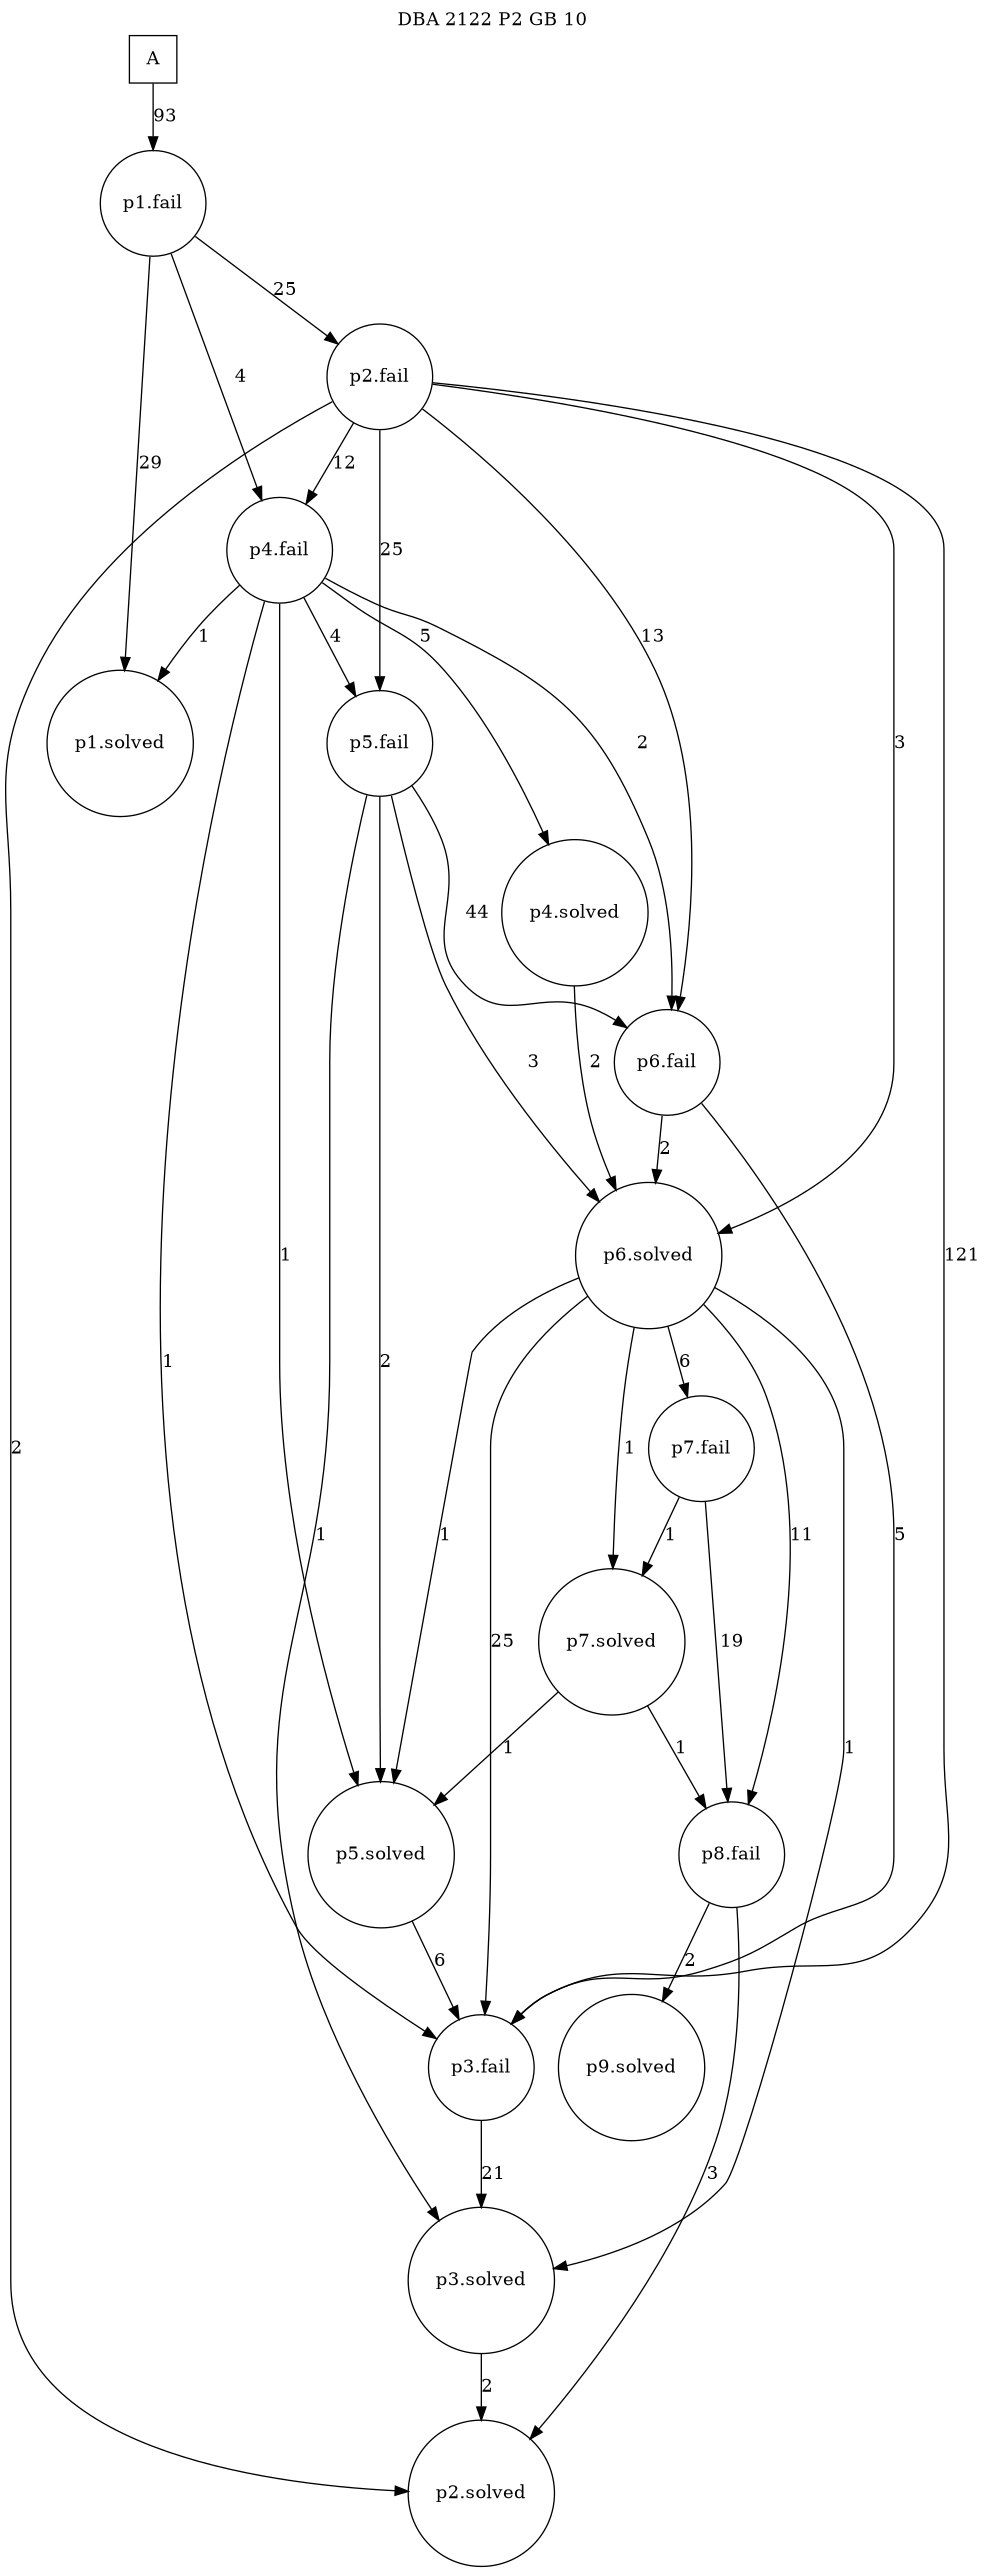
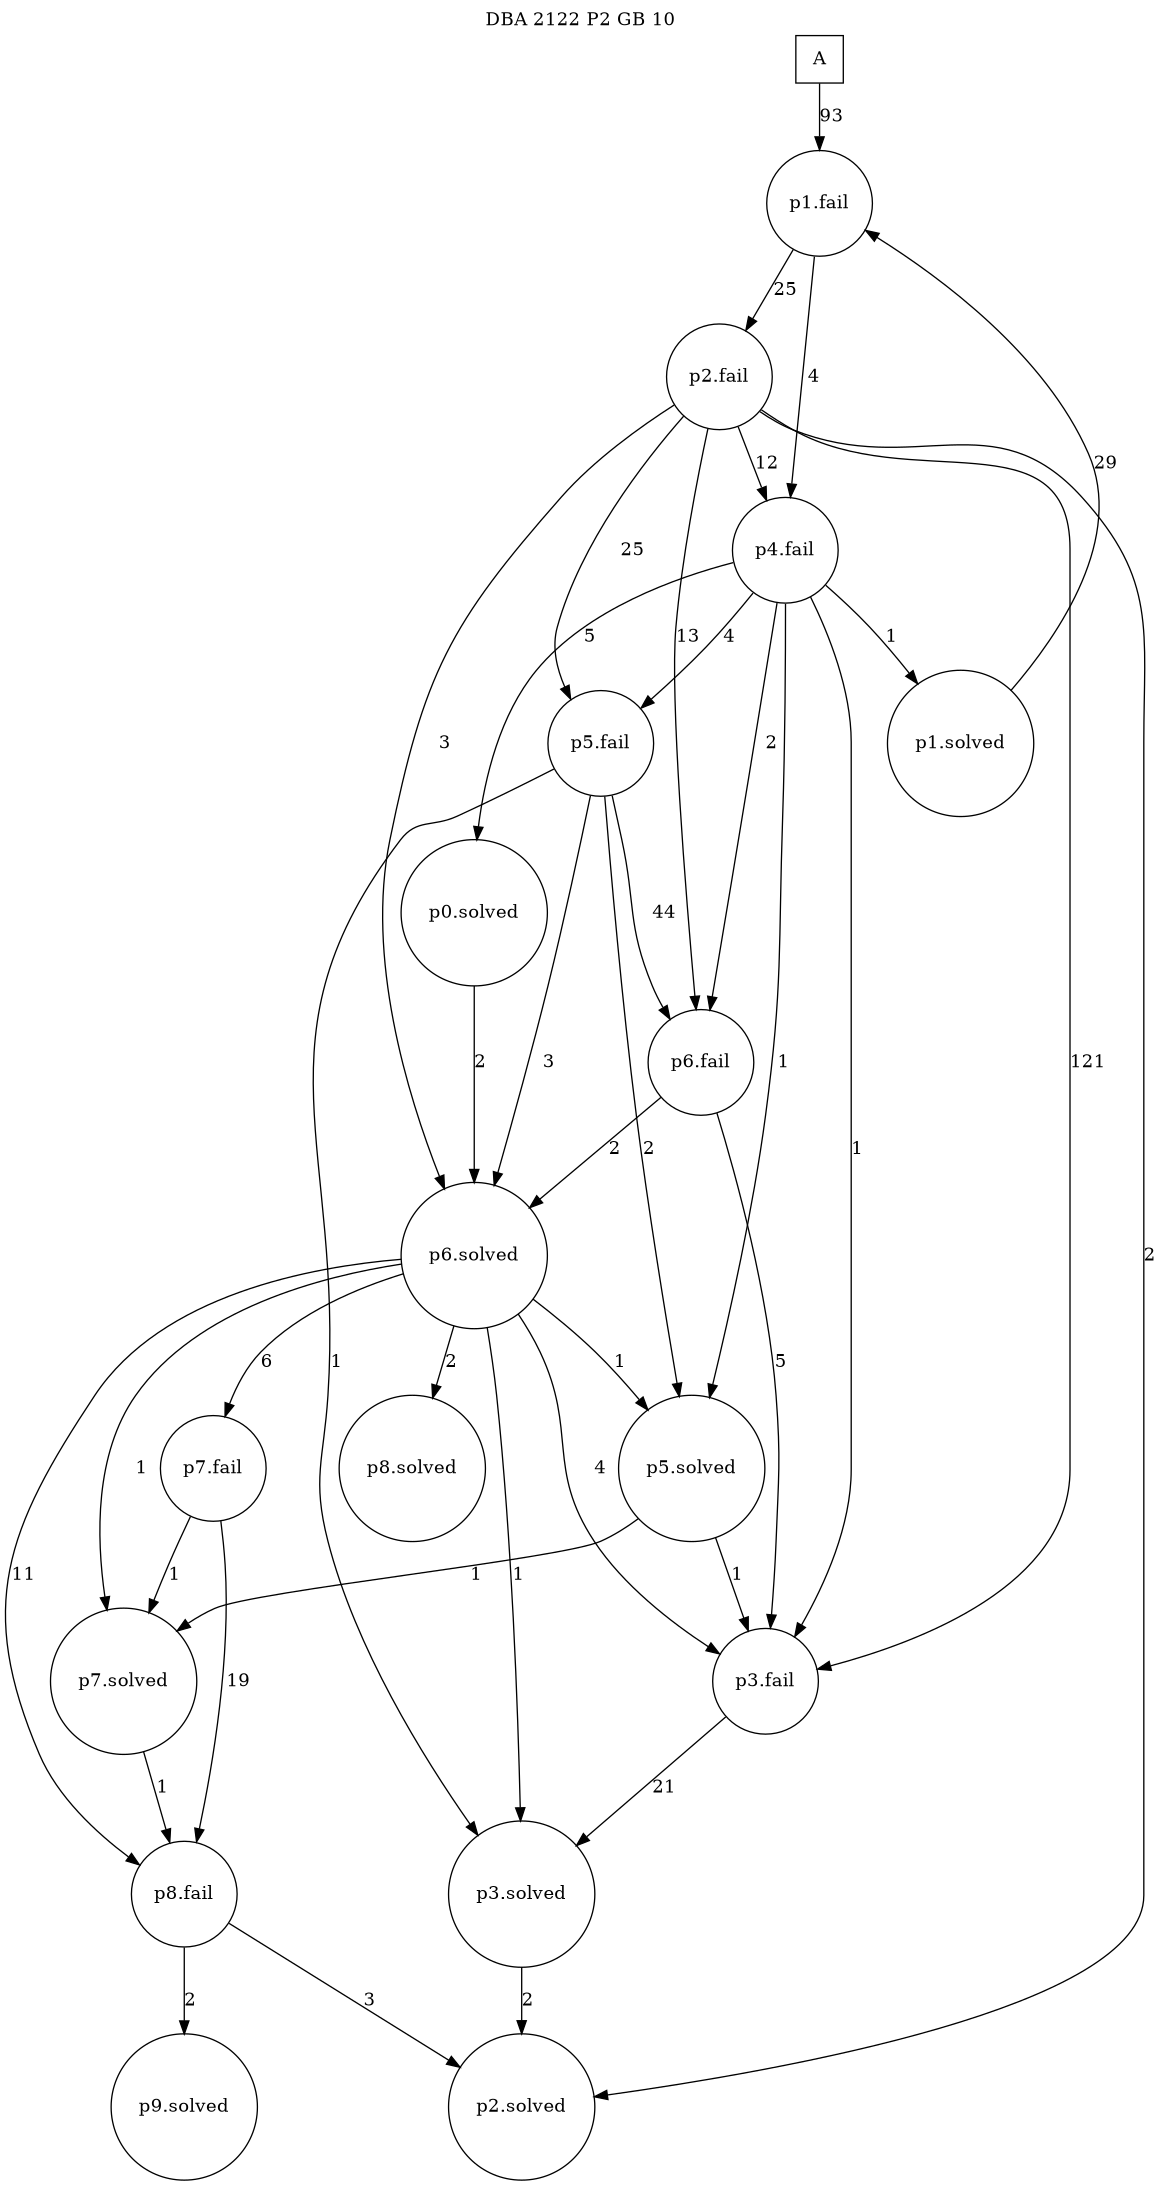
(138, 457) -> (1078, 434)
(575, 913) -> (474, 913)
none -> (412, 1468)
(503, 1642) -> (601, 1468)
(501, 1744) -> (414, 1574)
(440, 1961) -> (738, 1575)
